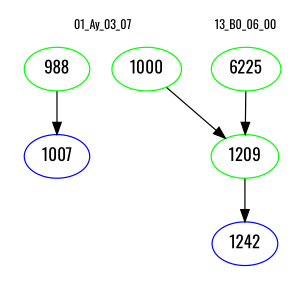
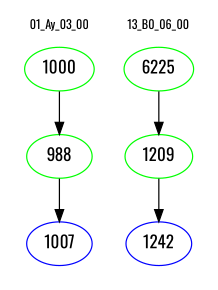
(103, 26) -> (59, 26)
(184, 102) -> (59, 107)
